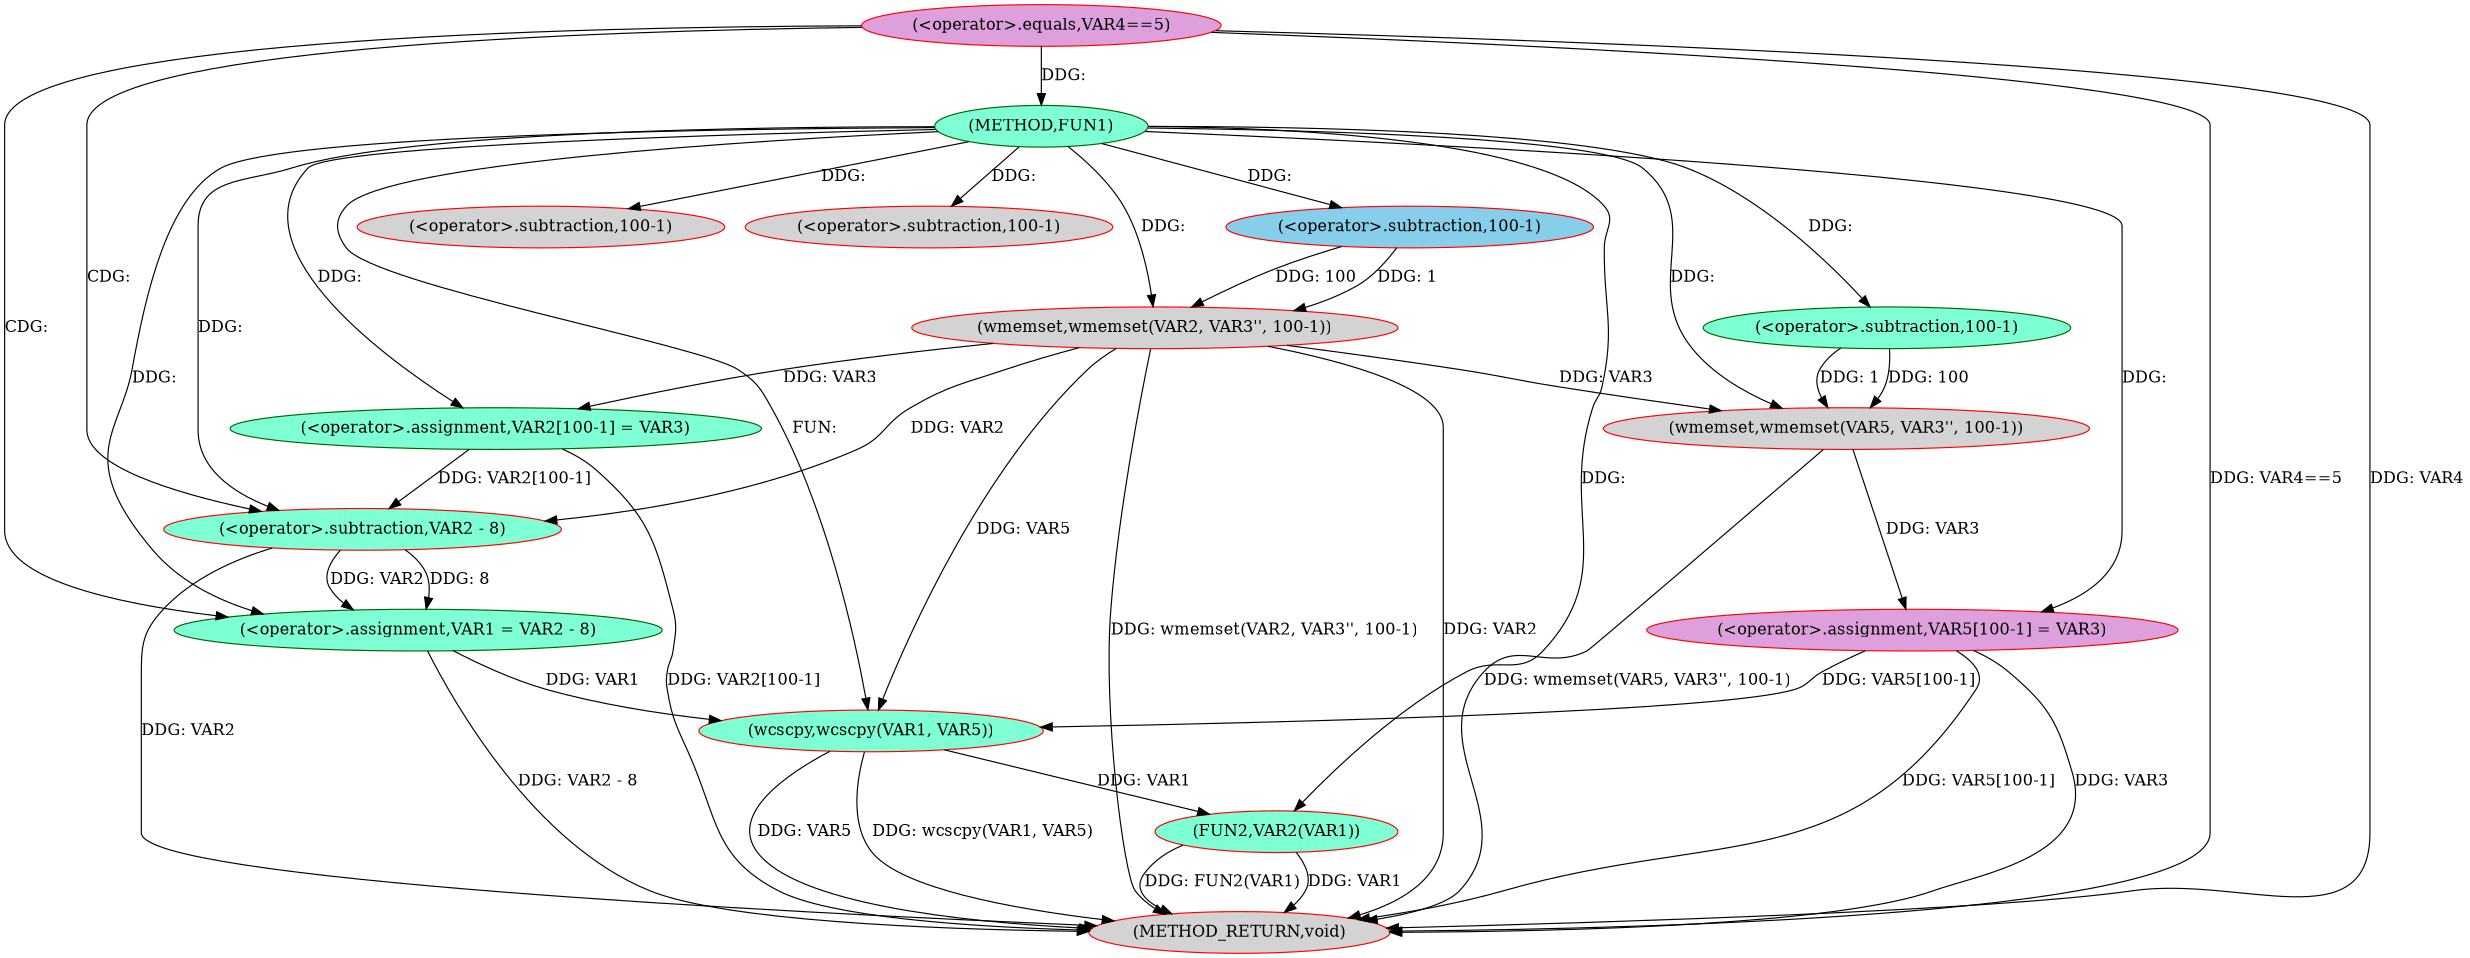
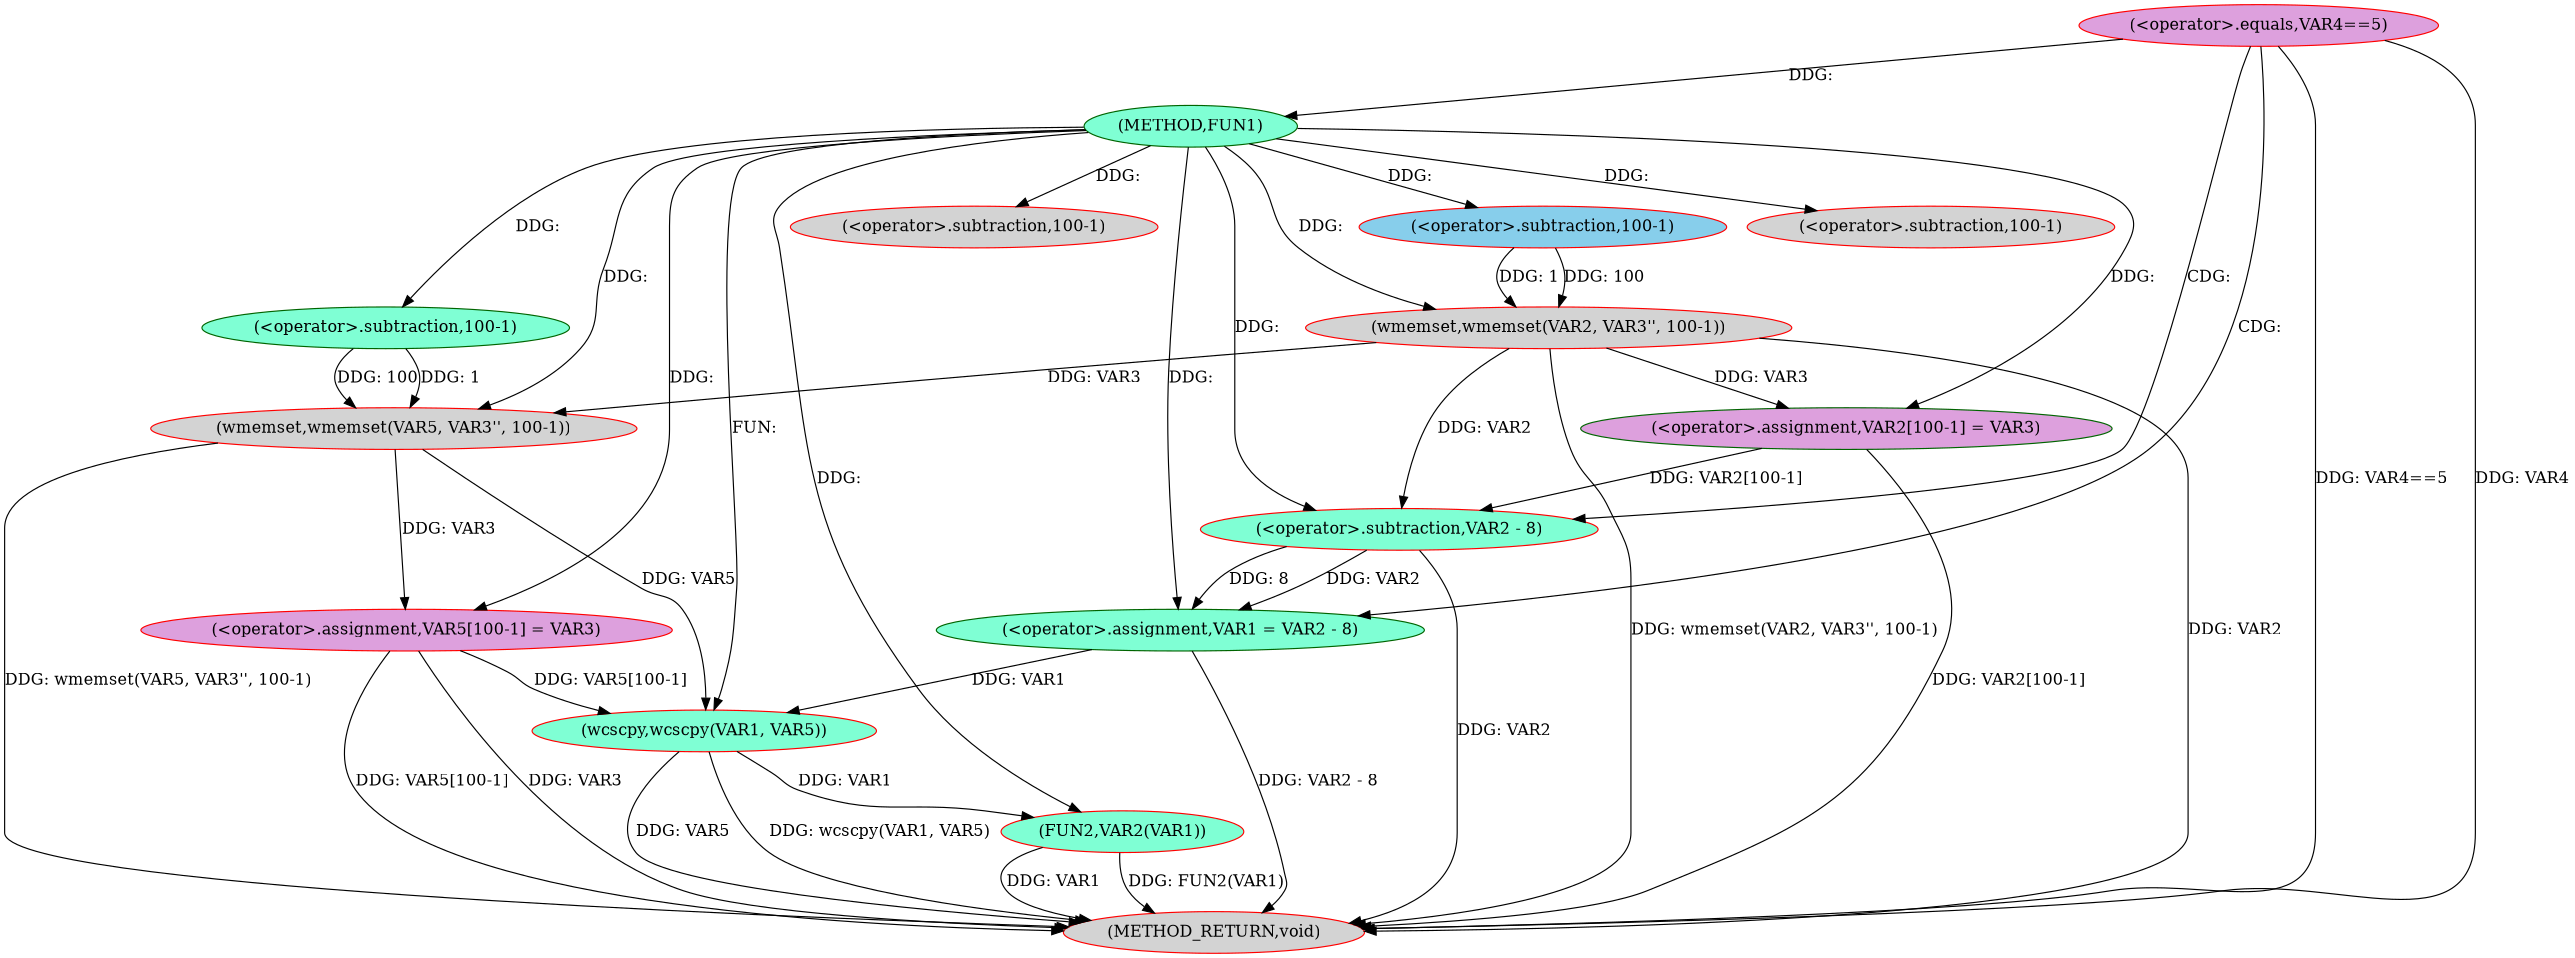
(496, 429) -> (1846, 429)
(978, 509) -> (599, 563)
